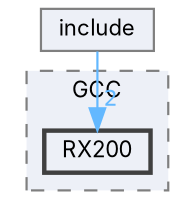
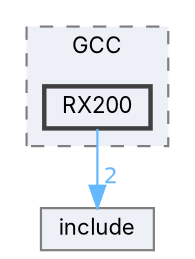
(97, 85) -> (97, 160)
